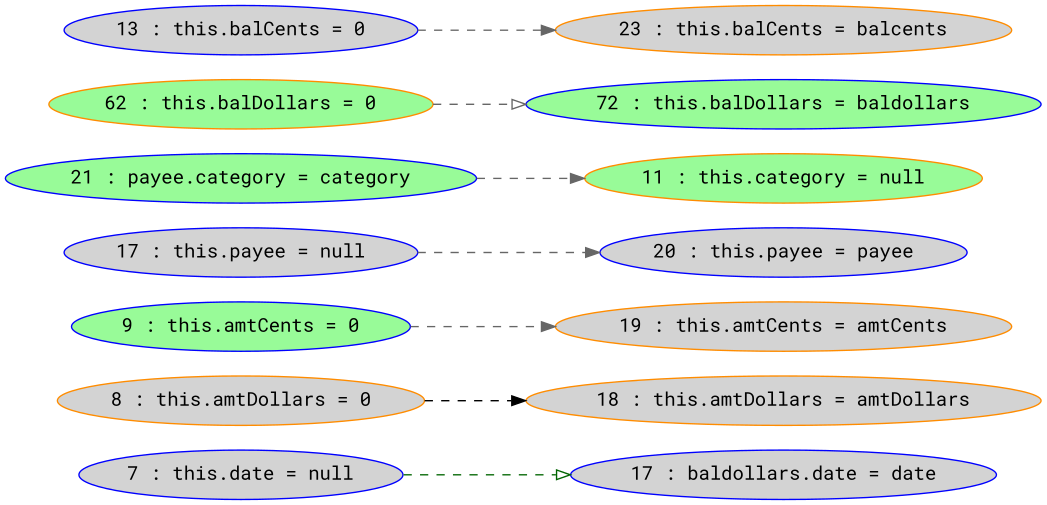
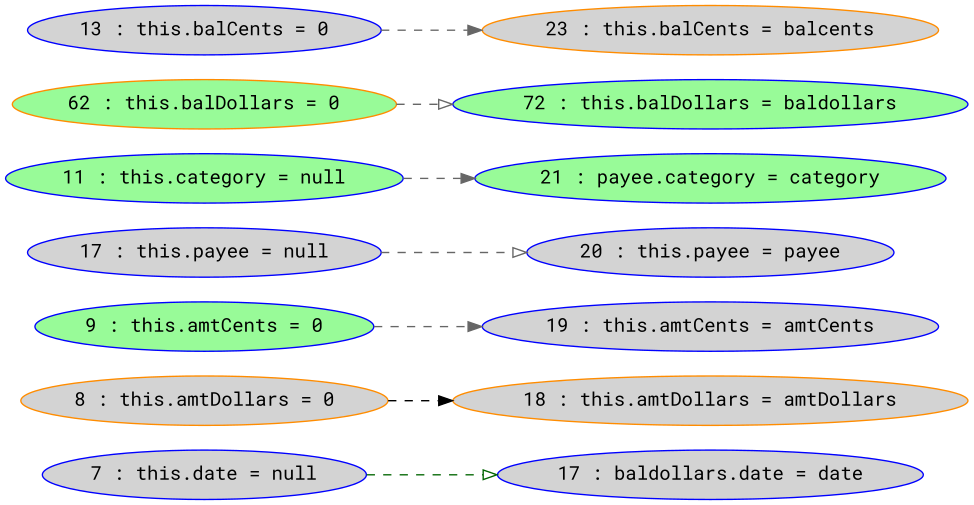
(524, 178) -> (432, 178)
(784, 178) -> (204, 178)
(502, 252) -> (447, 252)
(784, 327) -> (710, 327)
